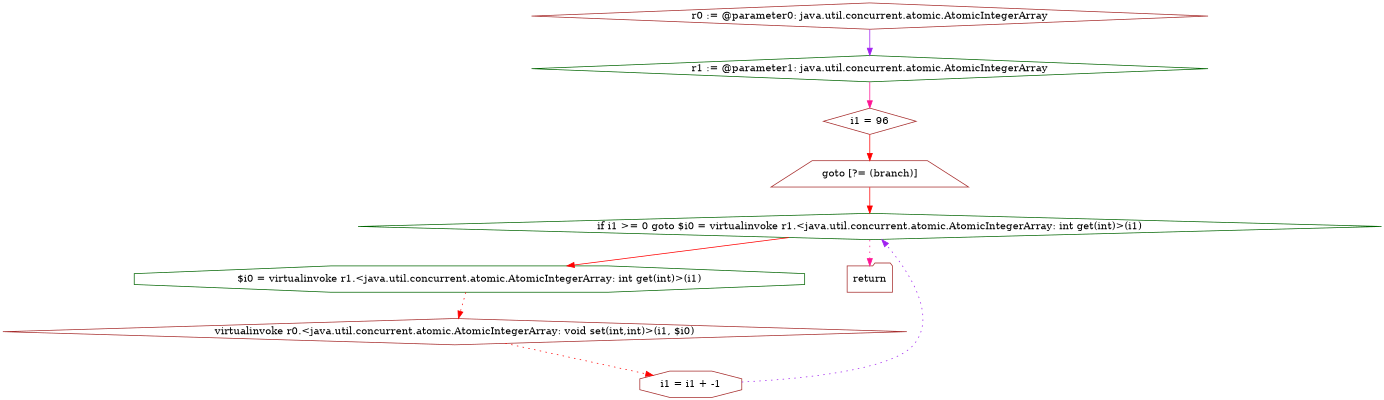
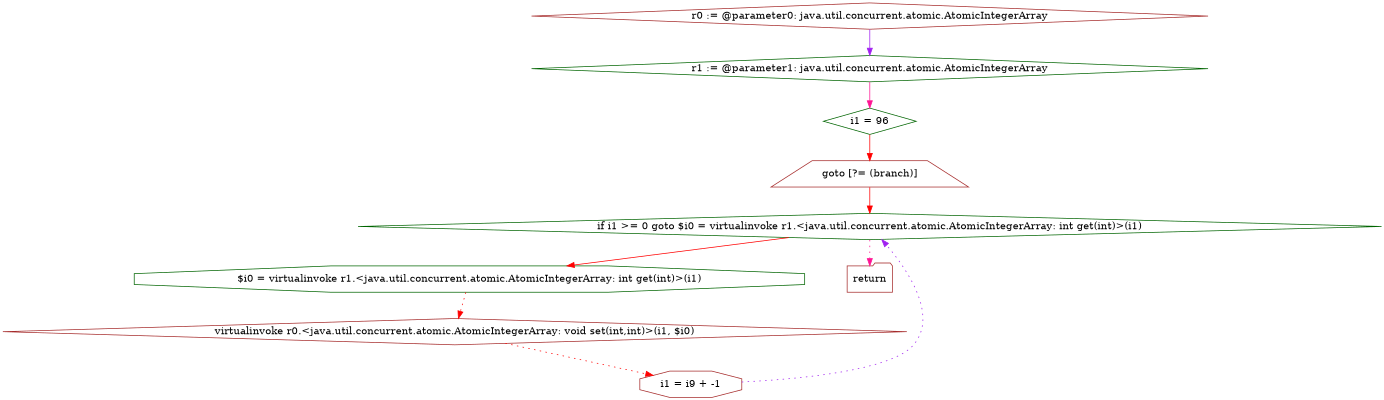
(870, 121) -> (870, 121)
(691, 384) -> (691, 384)
